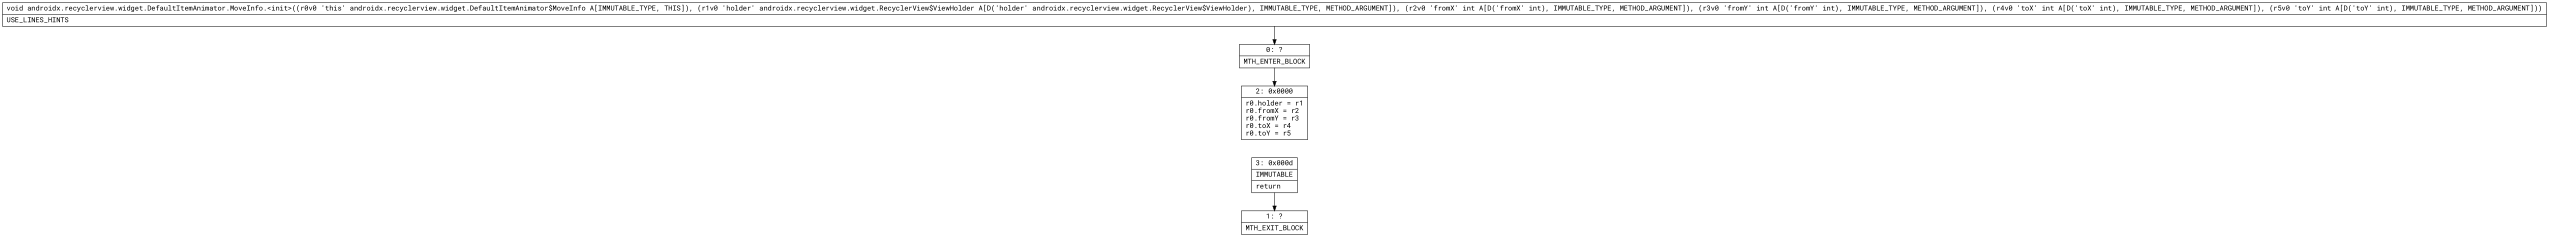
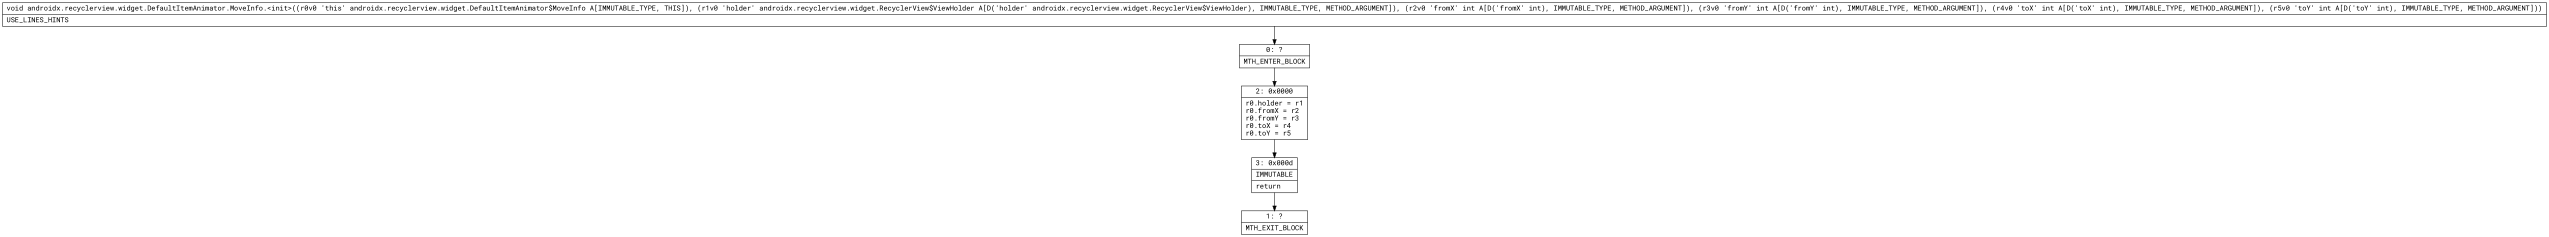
none -> (1275, 146)
